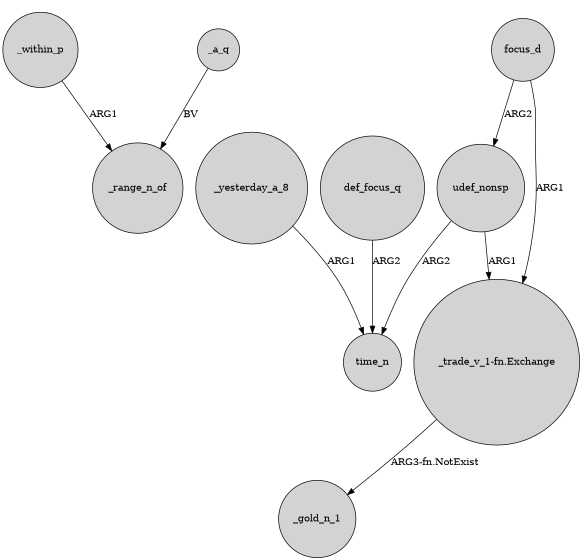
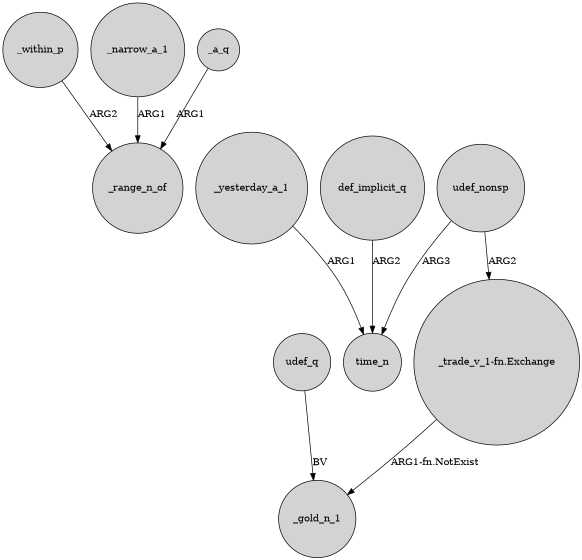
none -> (138, 50)
(523, 50) -> none
(104, 115) -> (104, 115)
(191, 115) -> (191, 115)
(252, 188) -> (252, 188)
(372, 188) -> (372, 188)
(436, 262) -> (436, 262)
(503, 262) -> (503, 262)
none -> (302, 362)
(435, 463) -> (435, 463)
